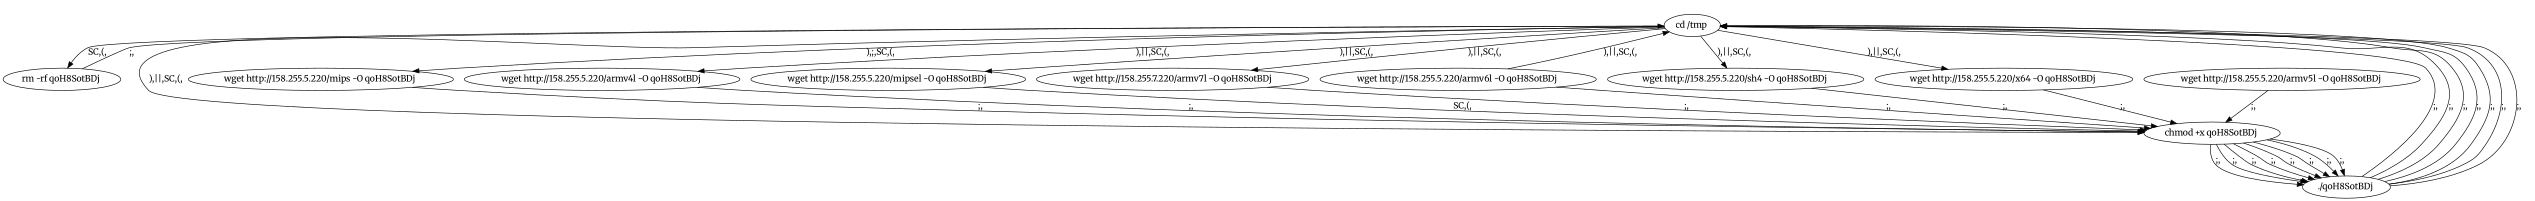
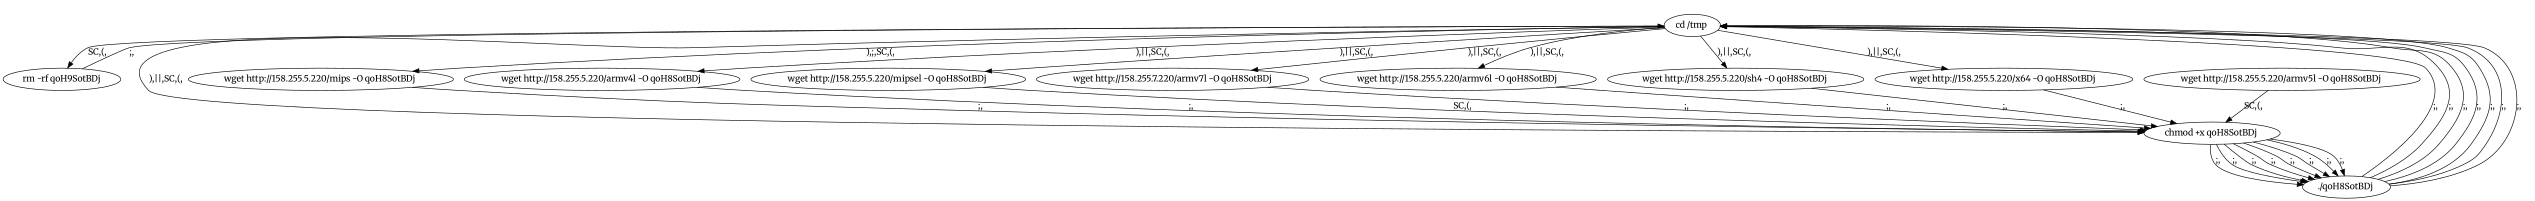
(1586, 52) -> (1545, 44)
(62, 79) -> (62, 79)
(2254, 106) -> (2254, 106)
